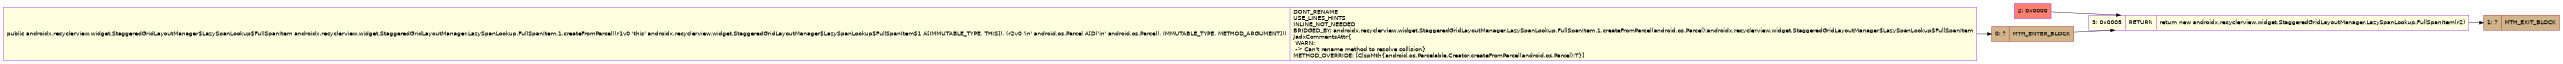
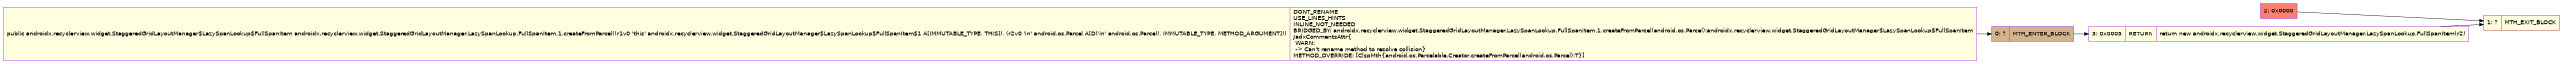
(2084, 13) -> (2388, 16)
(2522, 23) -> (2522, 23)
(2033, 34) -> (2033, 34)
